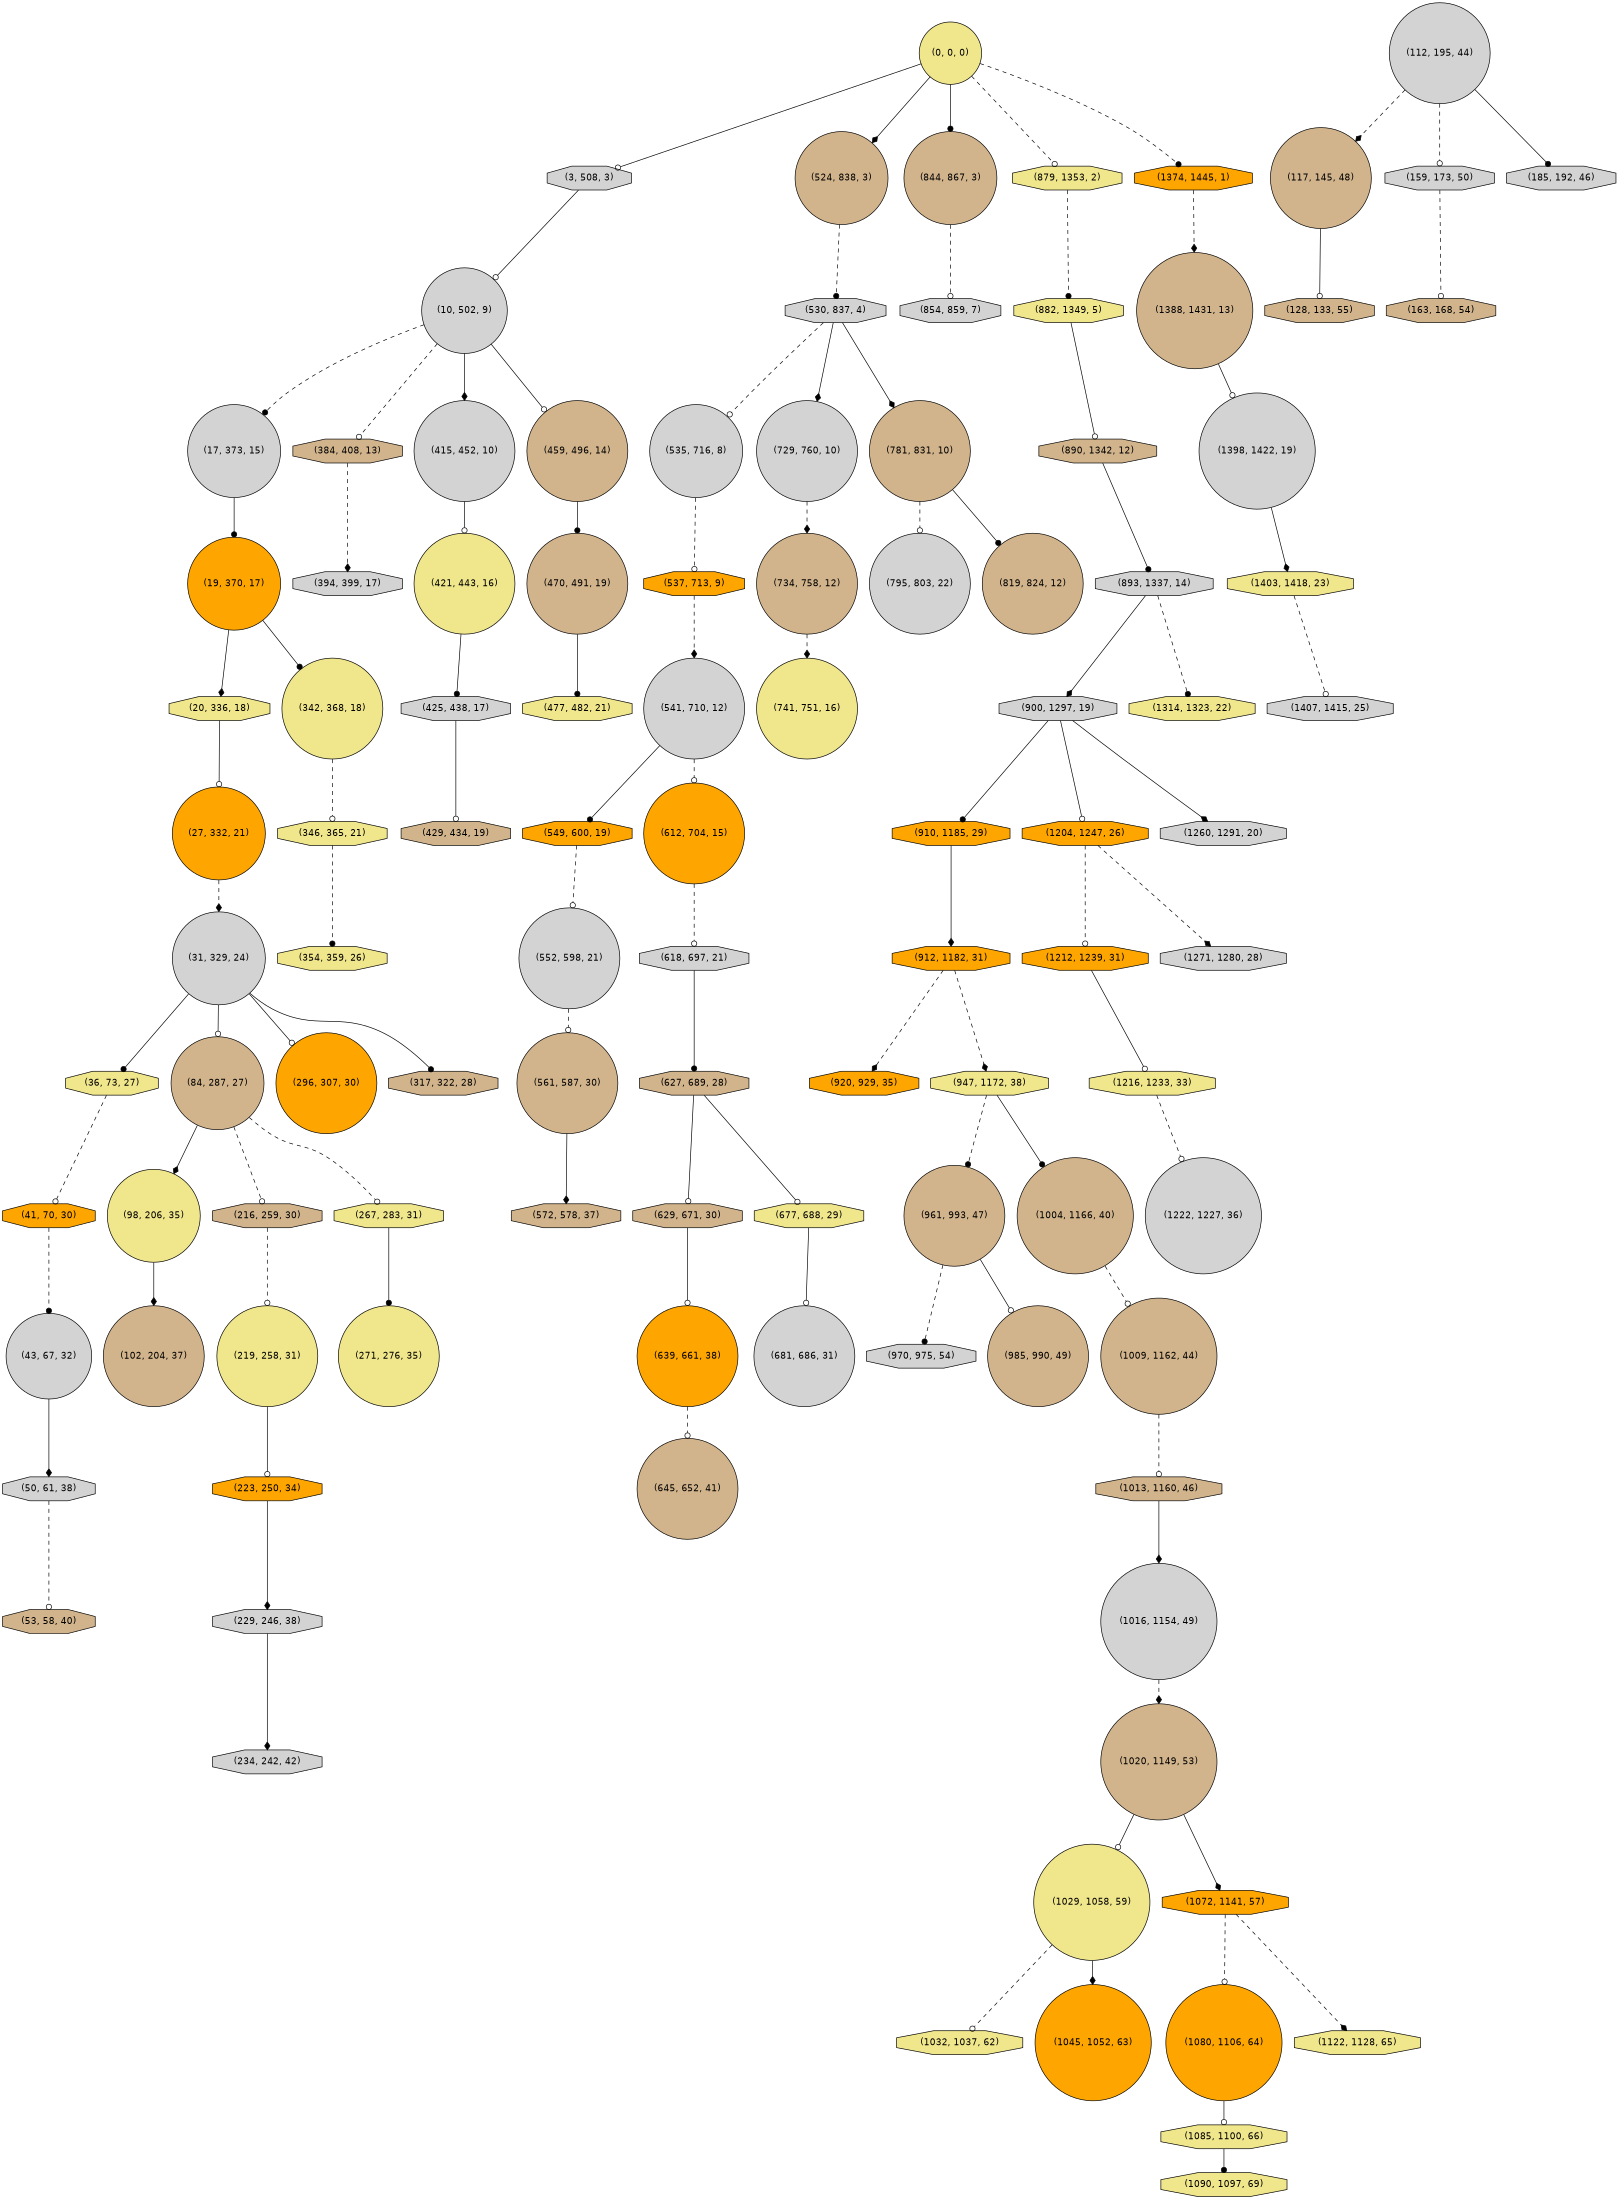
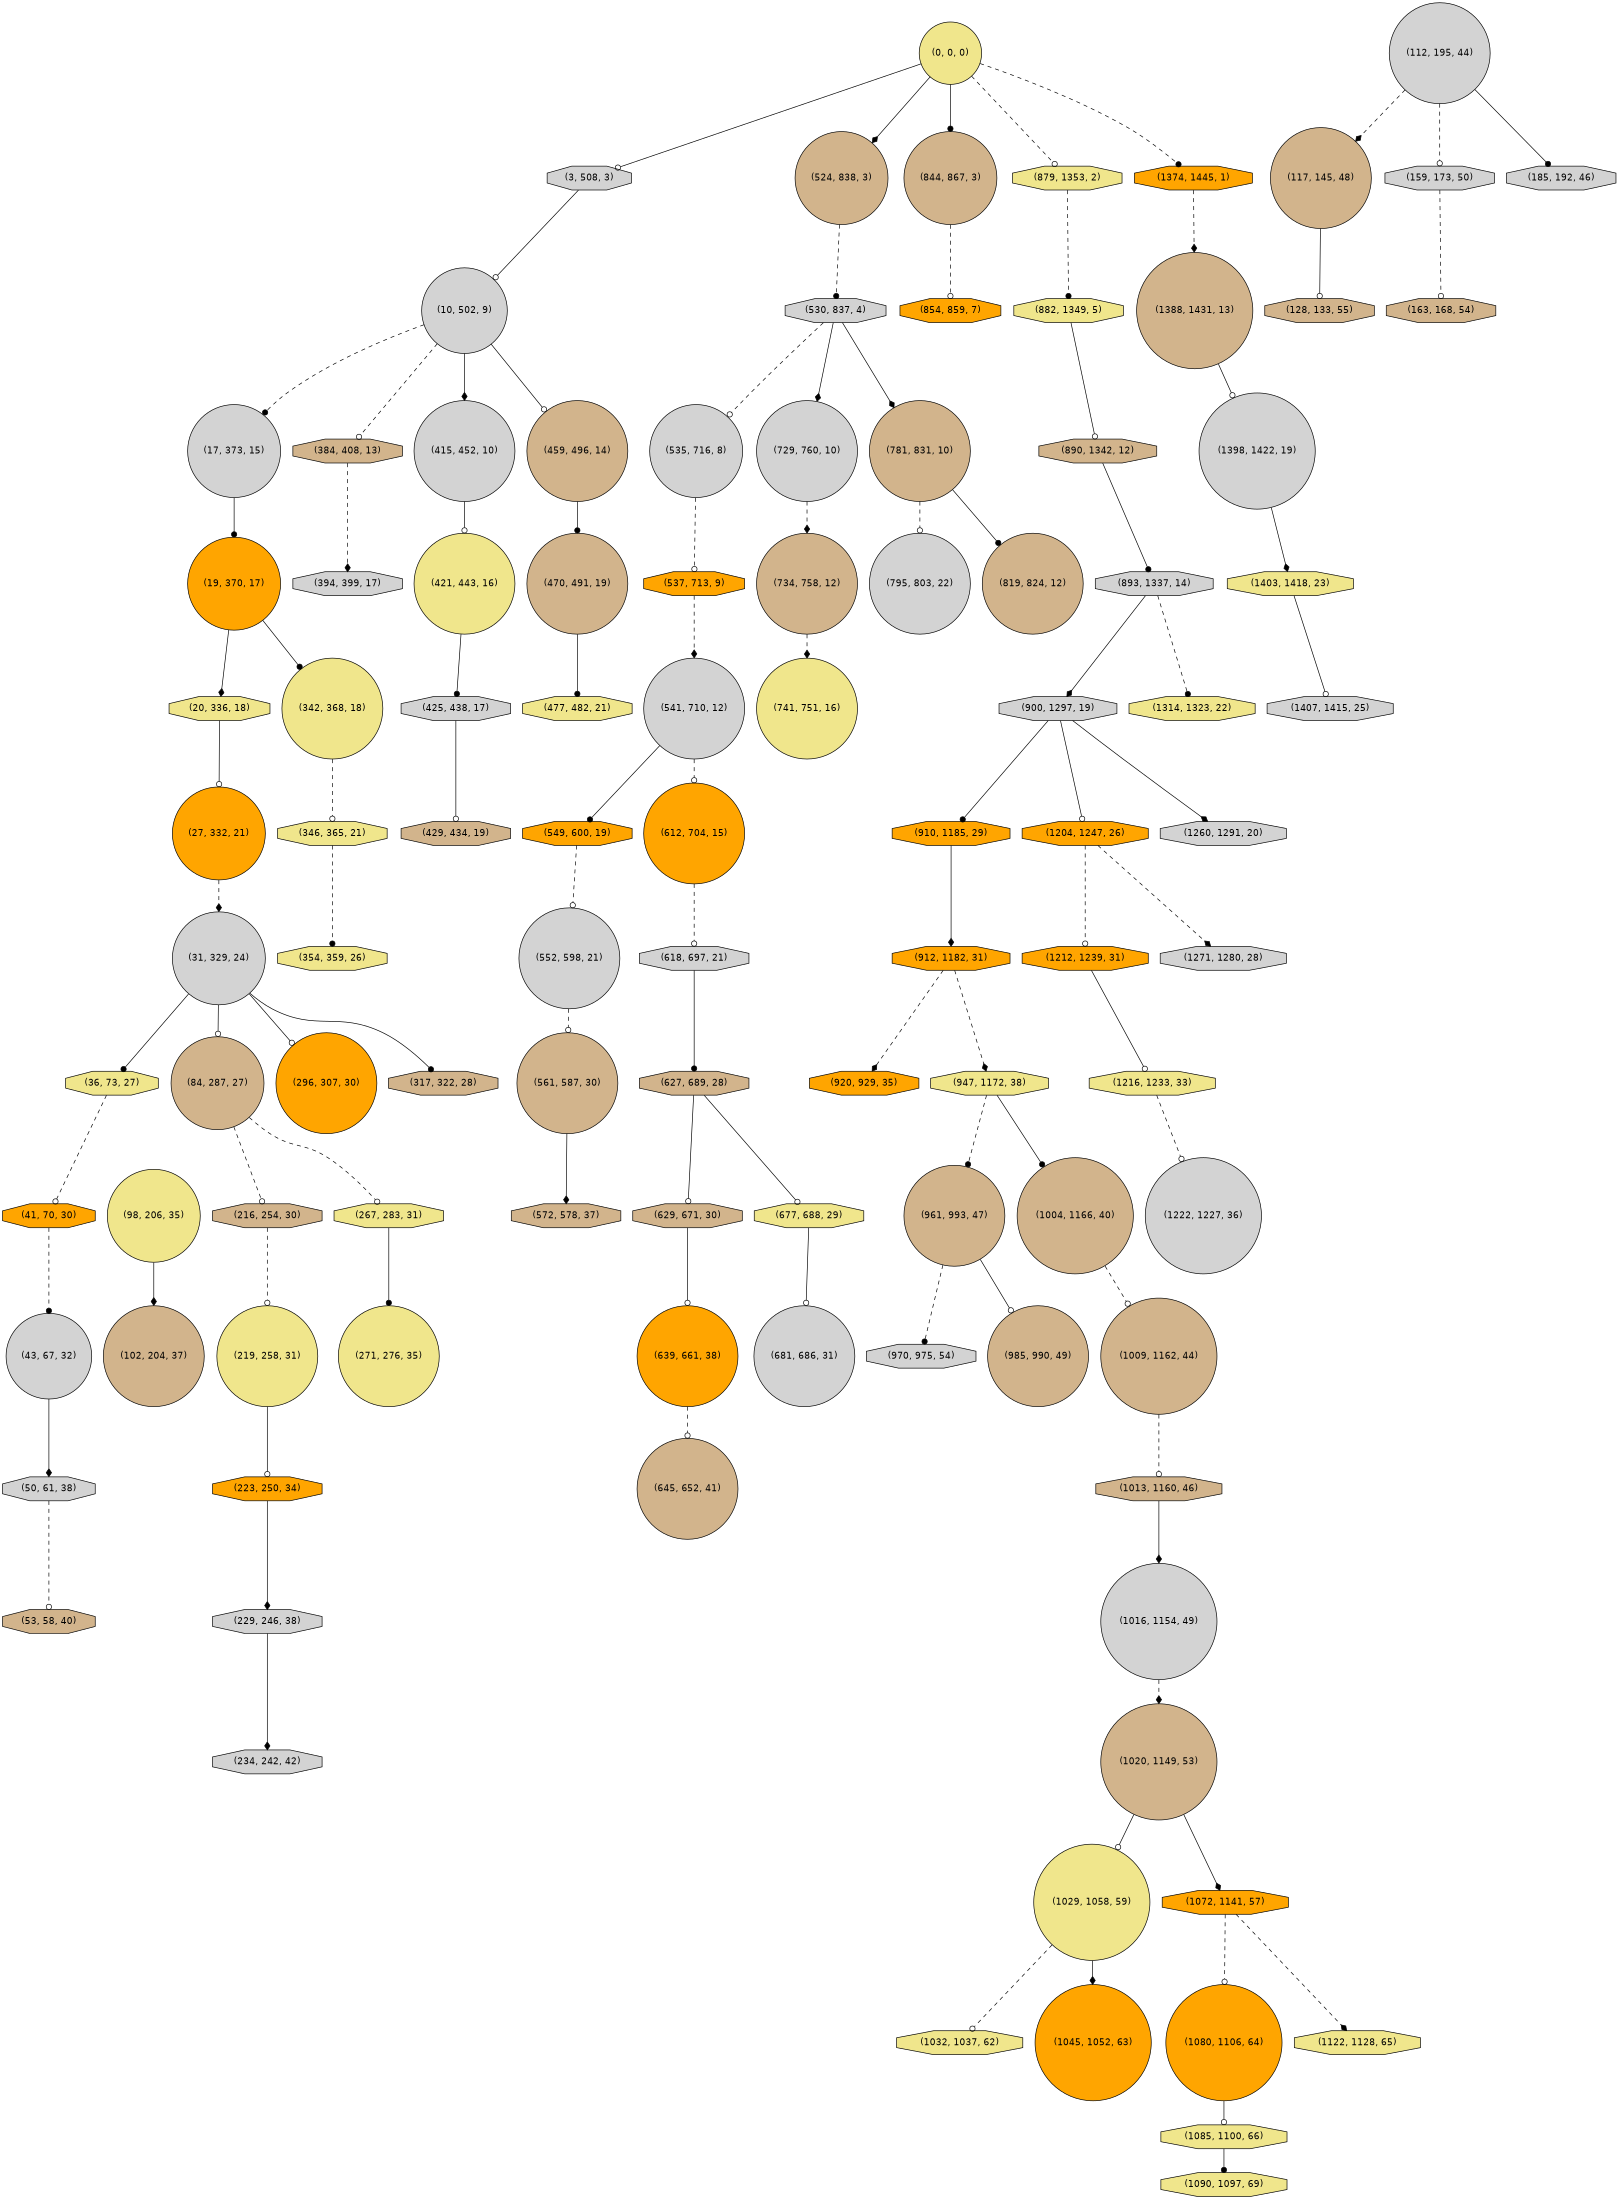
(950, 311) -> (950, 311)
(1309, 644) -> (1309, 644)
(187, 1146) -> none
(267, 1216) -> (267, 1216)
